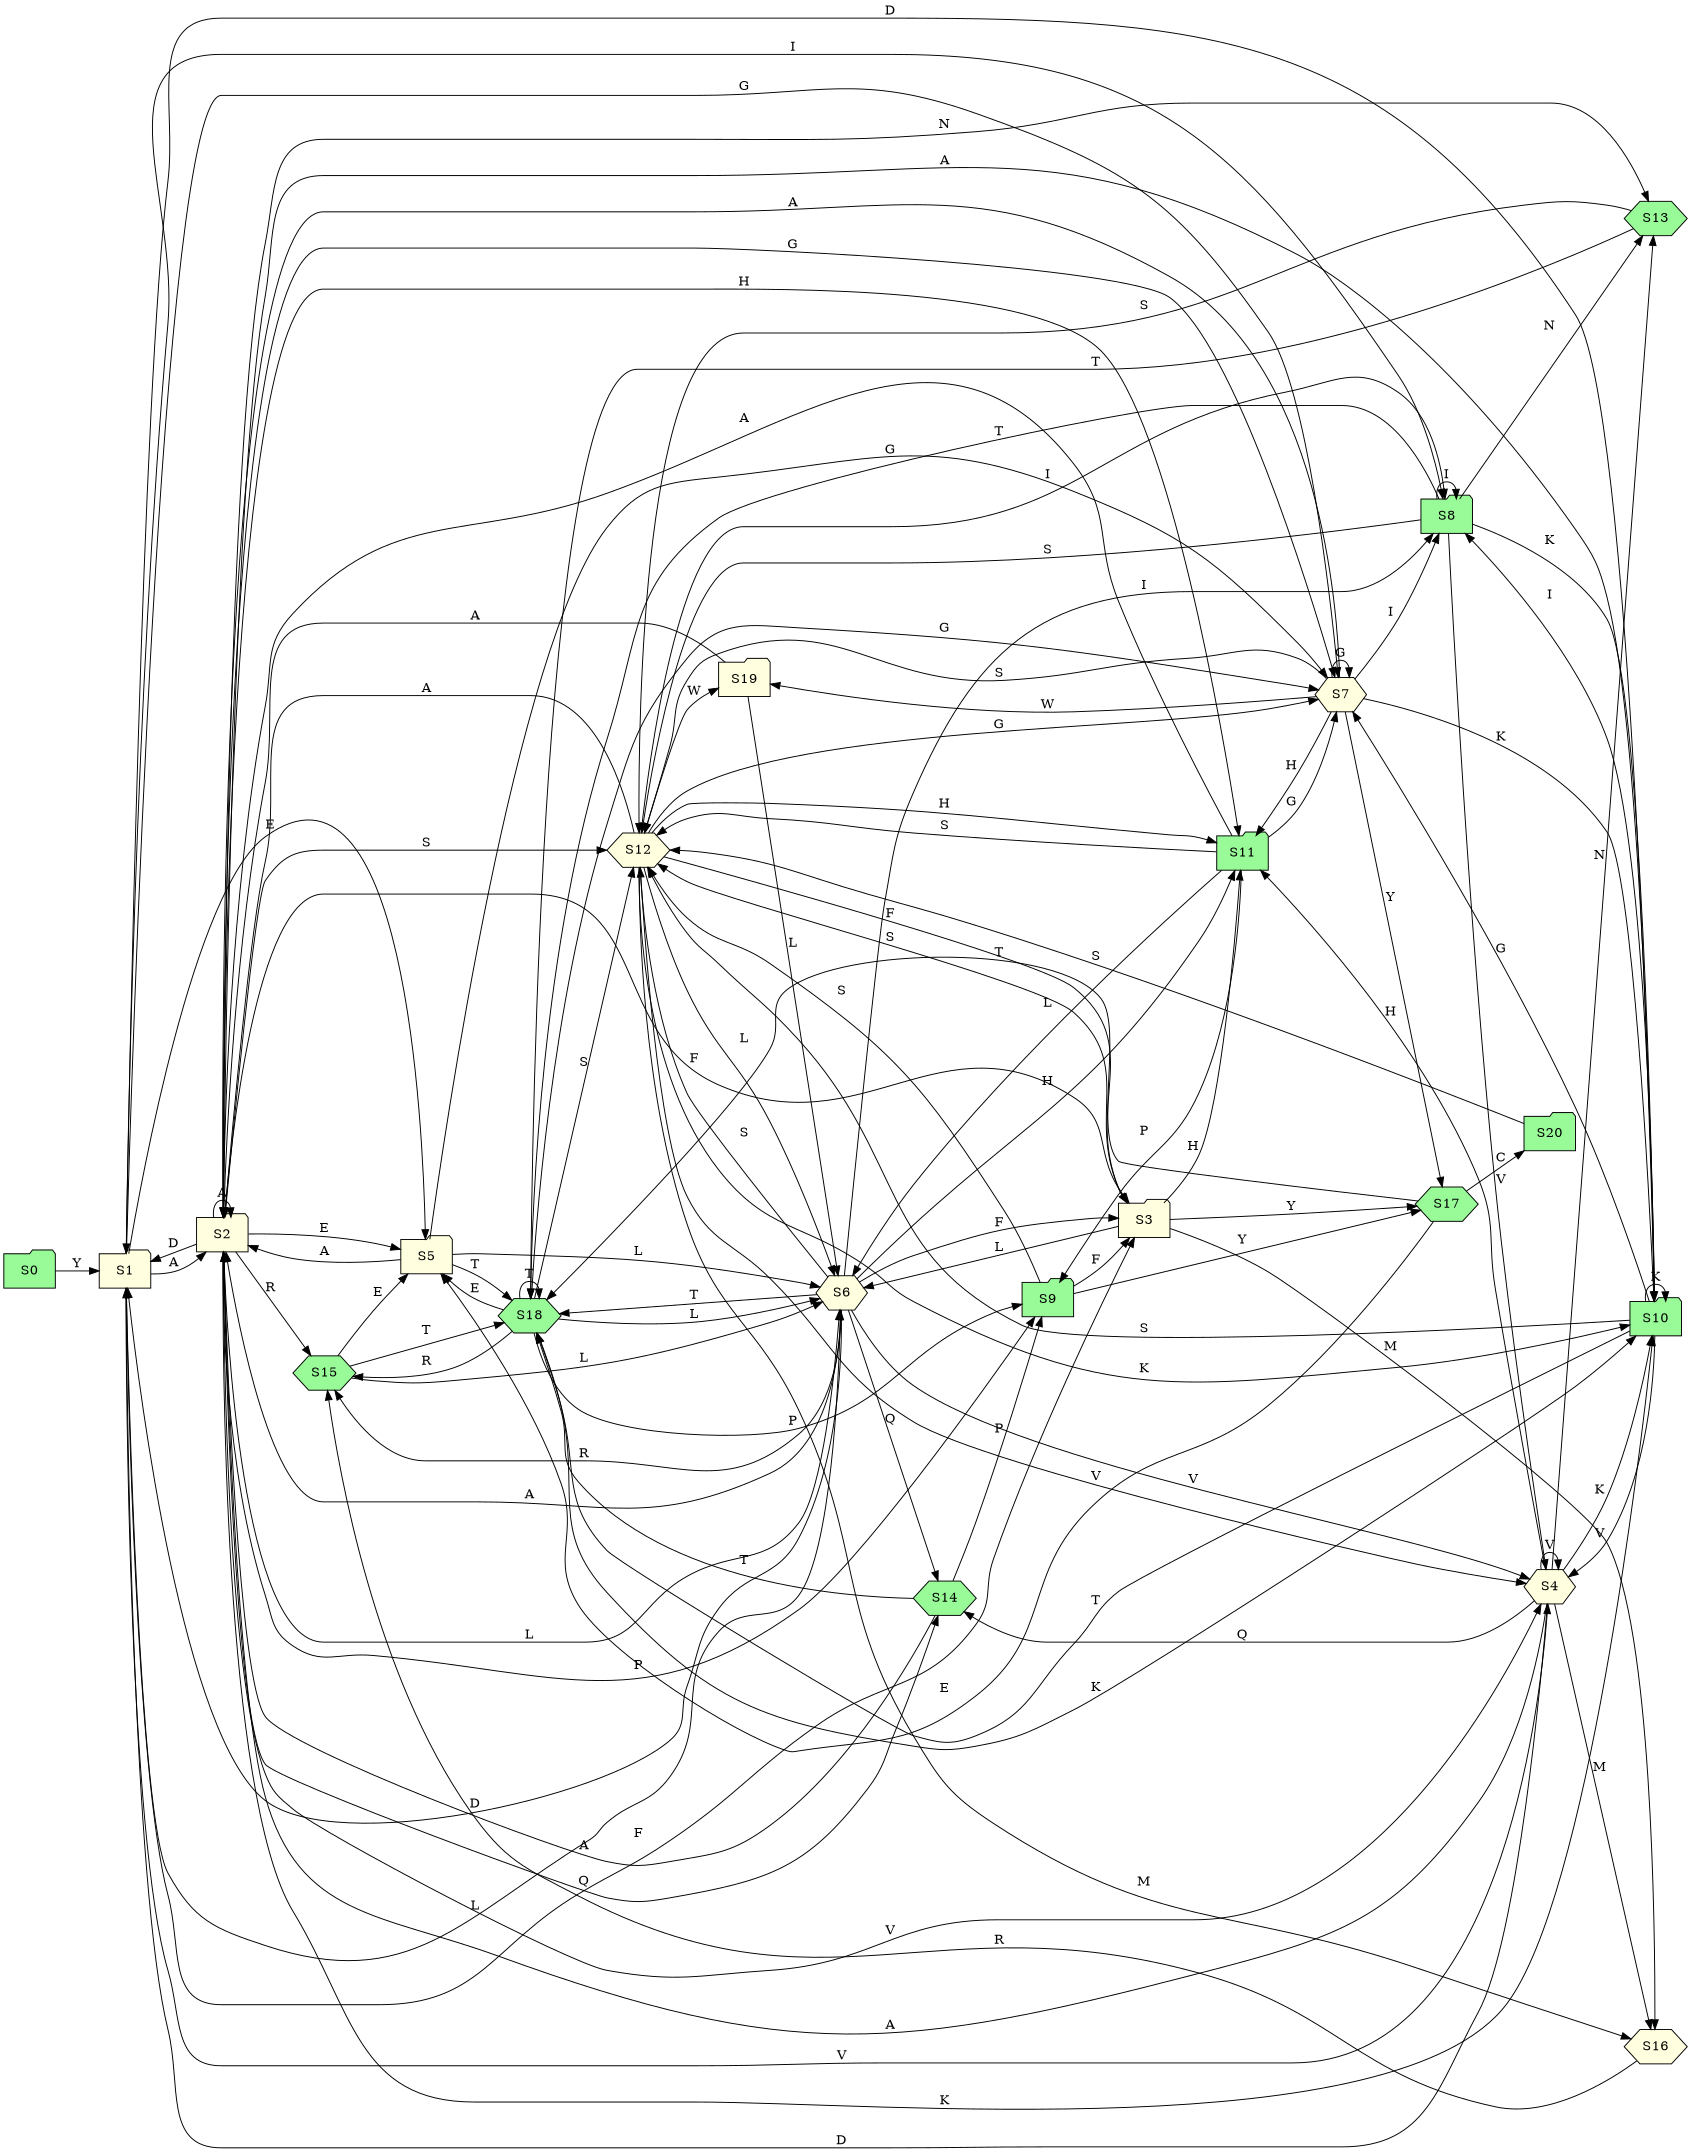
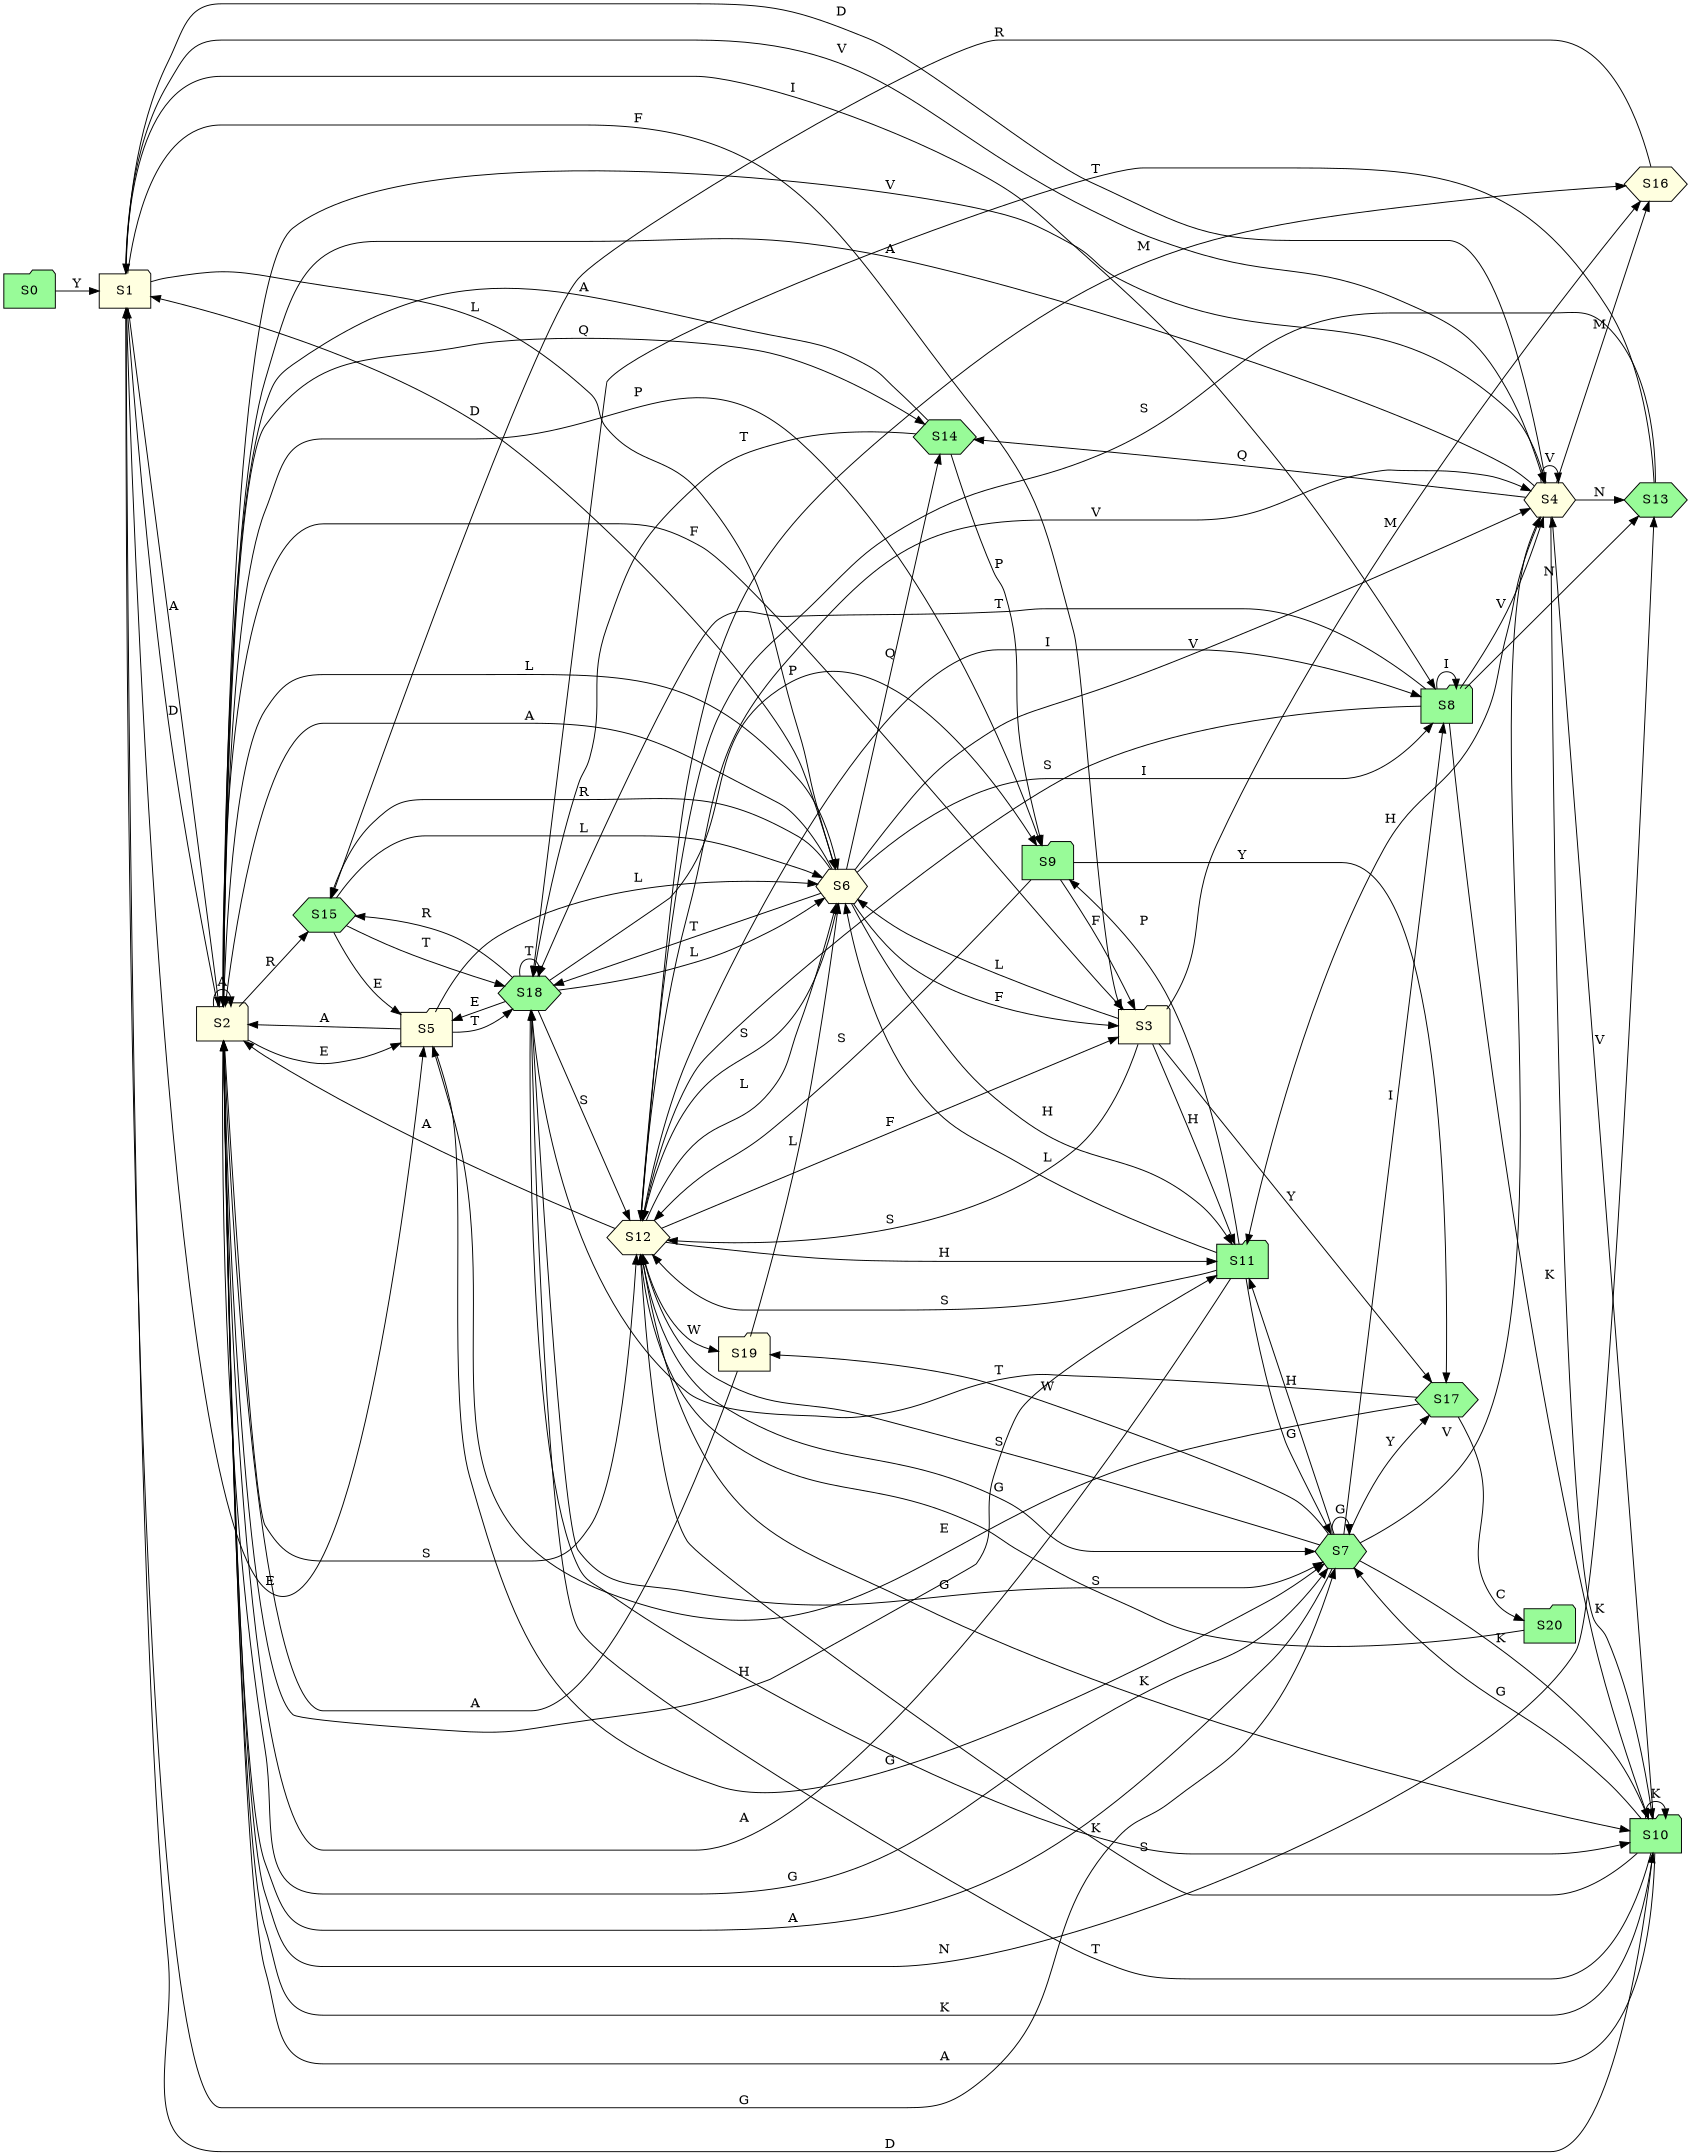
(1341, 695) -> (1341, 1551)
(1633, 878) -> none
none -> (1519, 1063)
